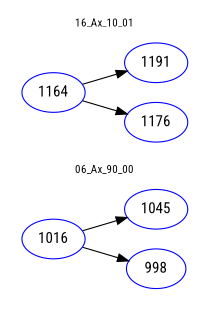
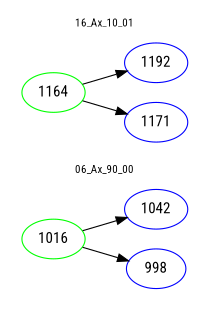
(156, 63) -> (156, 63)
(54, 93) -> (54, 93)
(156, 122) -> (156, 122)
(156, 209) -> (156, 209)
(54, 239) -> (54, 239)
